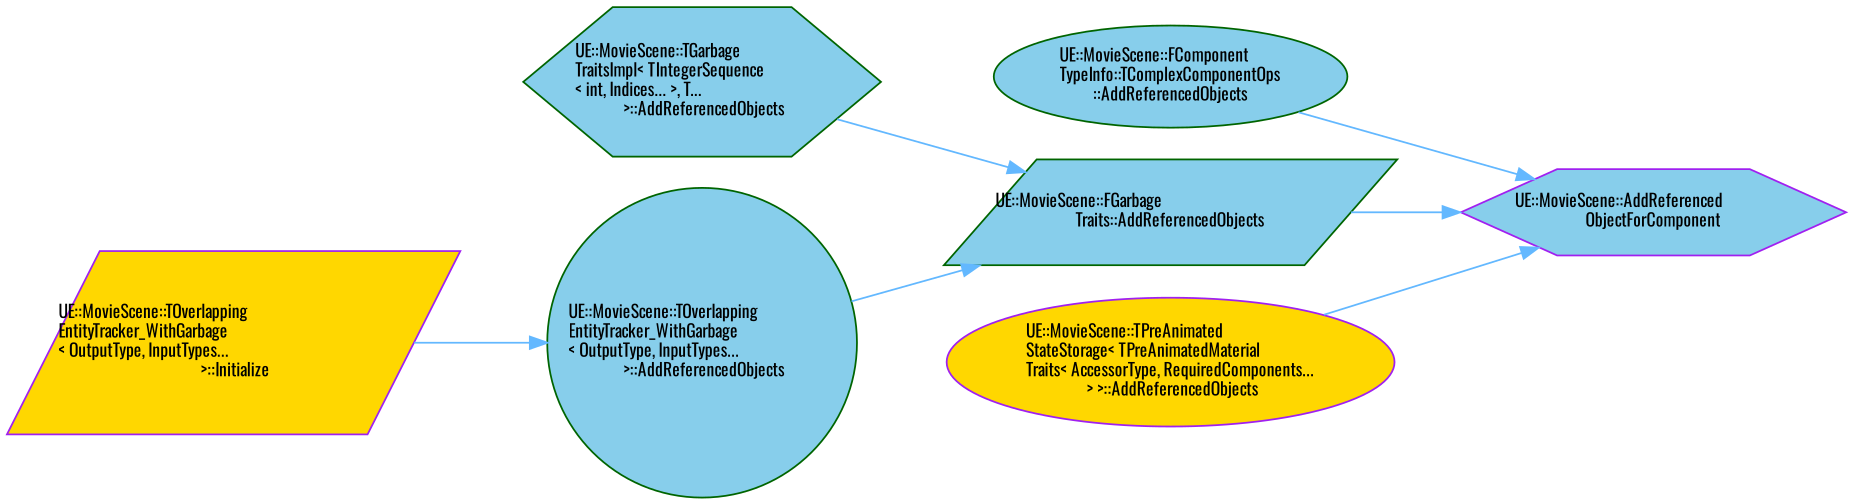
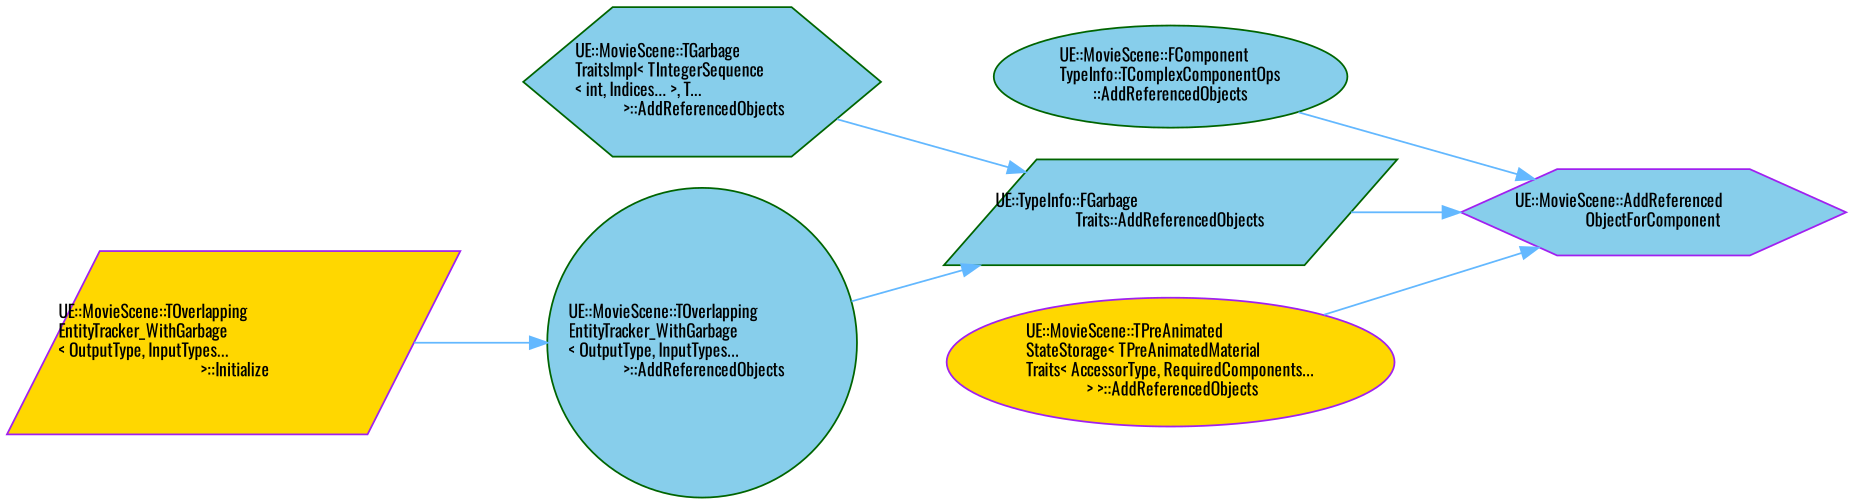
(1171, 212) -> (1171, 212)
